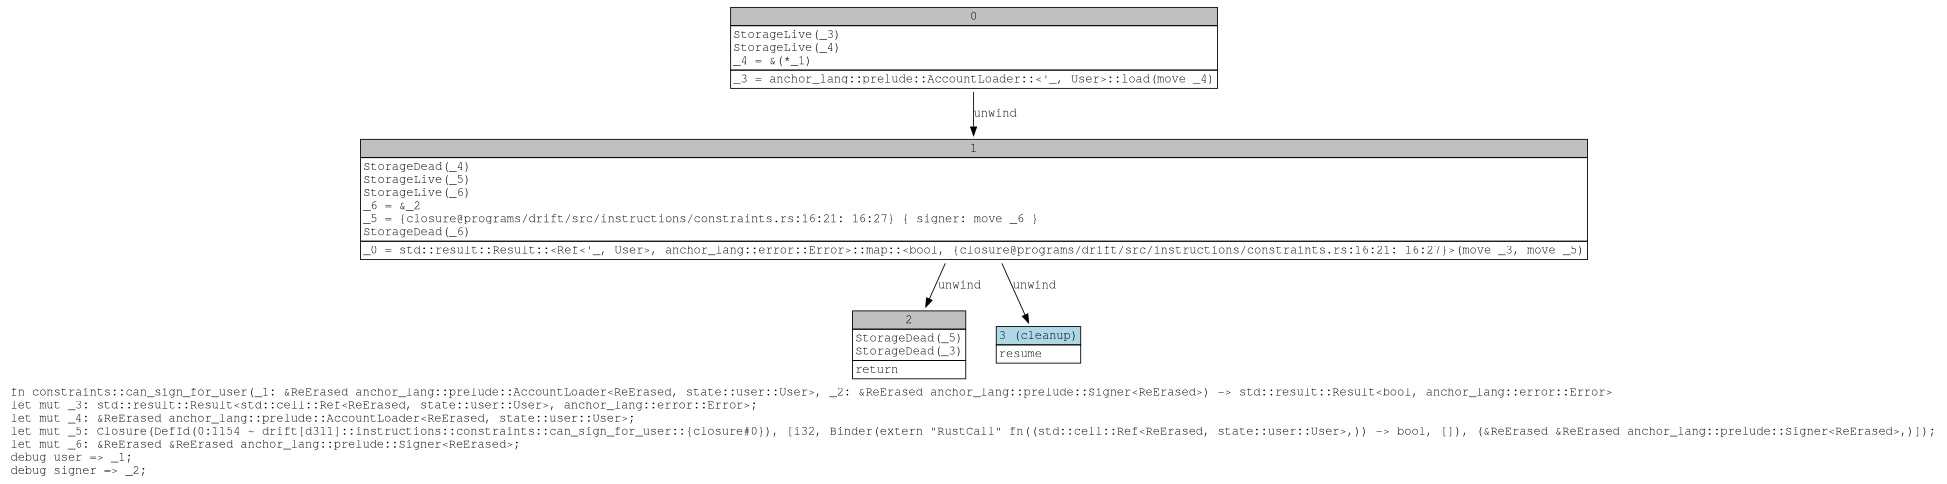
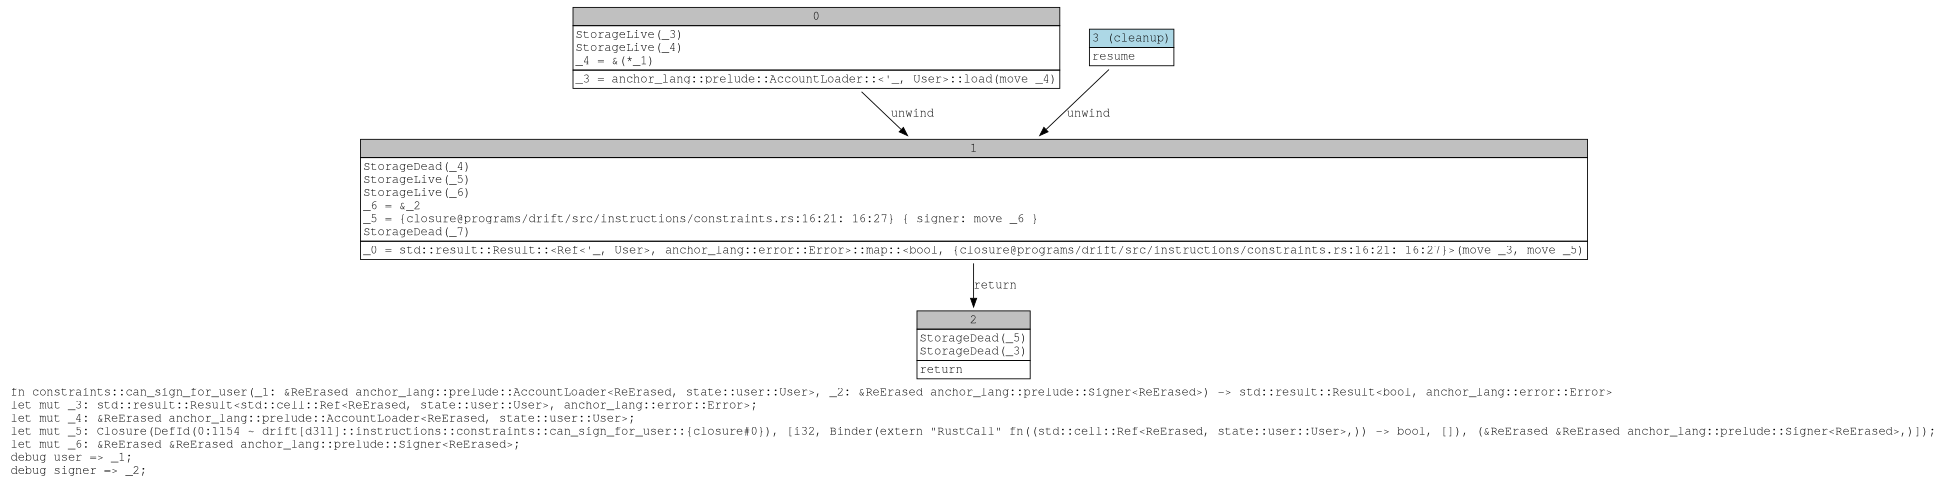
(417, 232) -> (417, 232)
(960, 285) -> (995, 285)
(1013, 289) -> (1078, 99)
